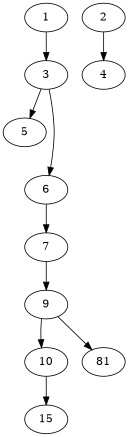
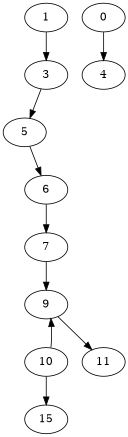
(104, 18) -> (104, 18)
(54, 128) -> (34, 157)
(41, 329) -> (52, 337)
(104, 362) -> (104, 362)
